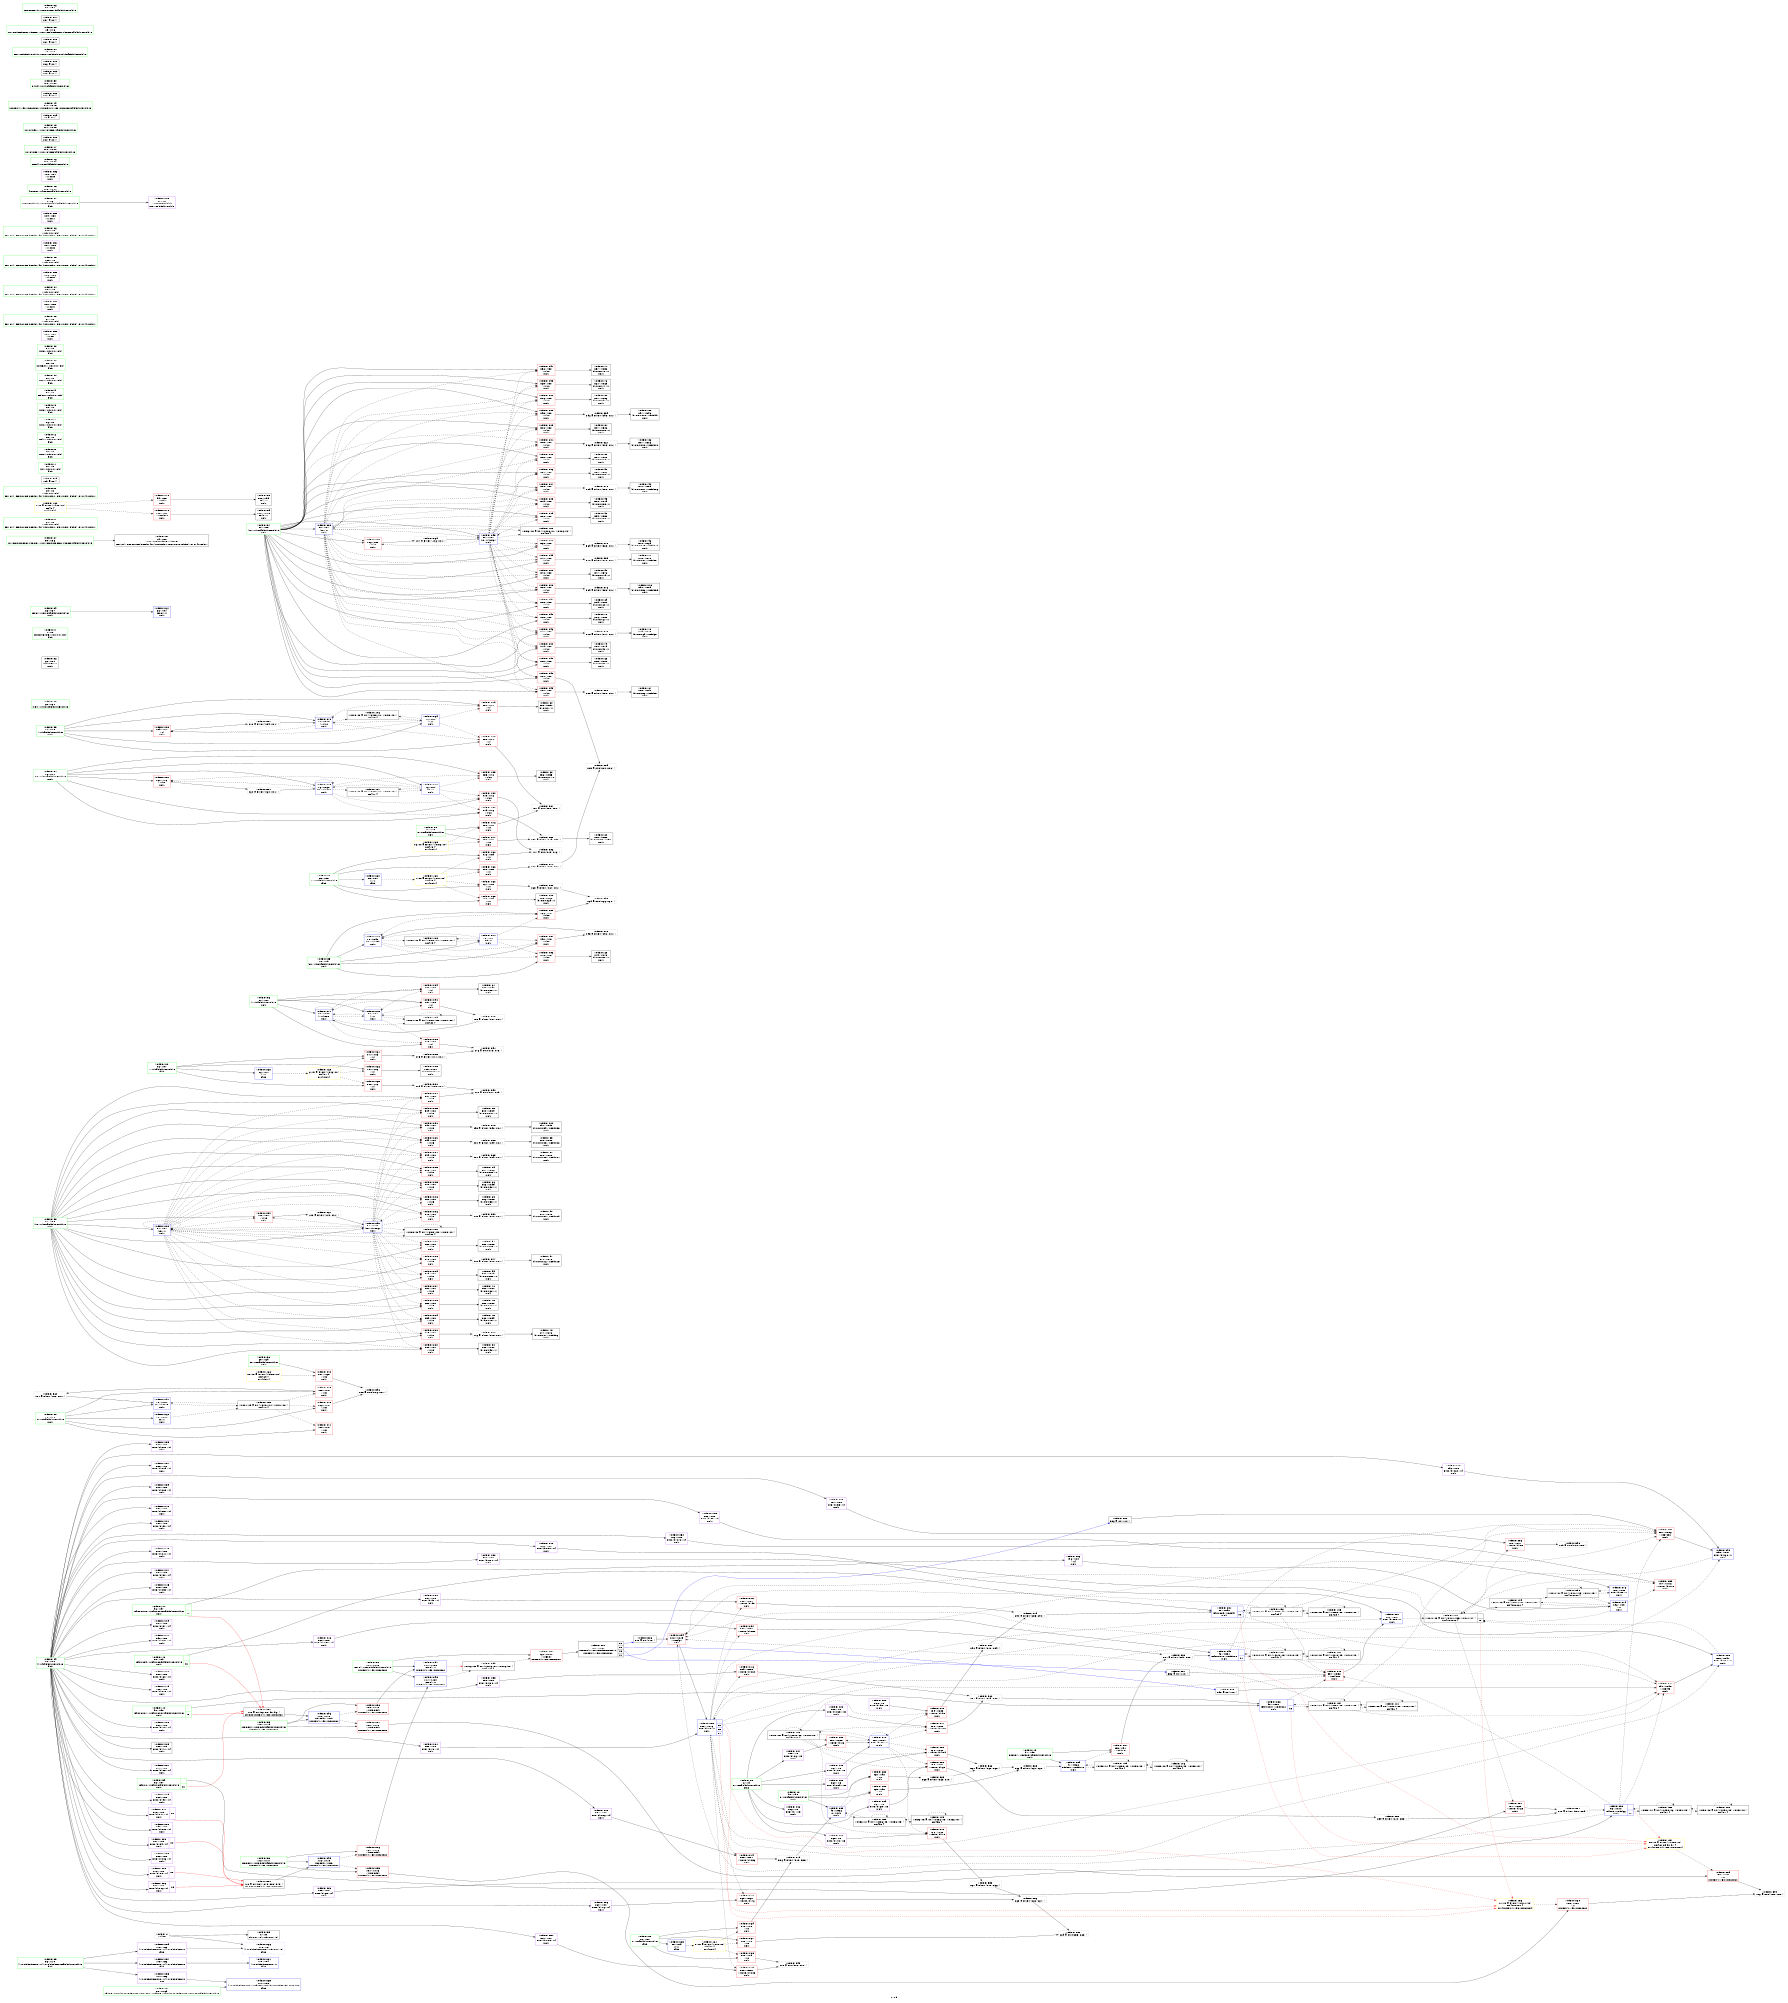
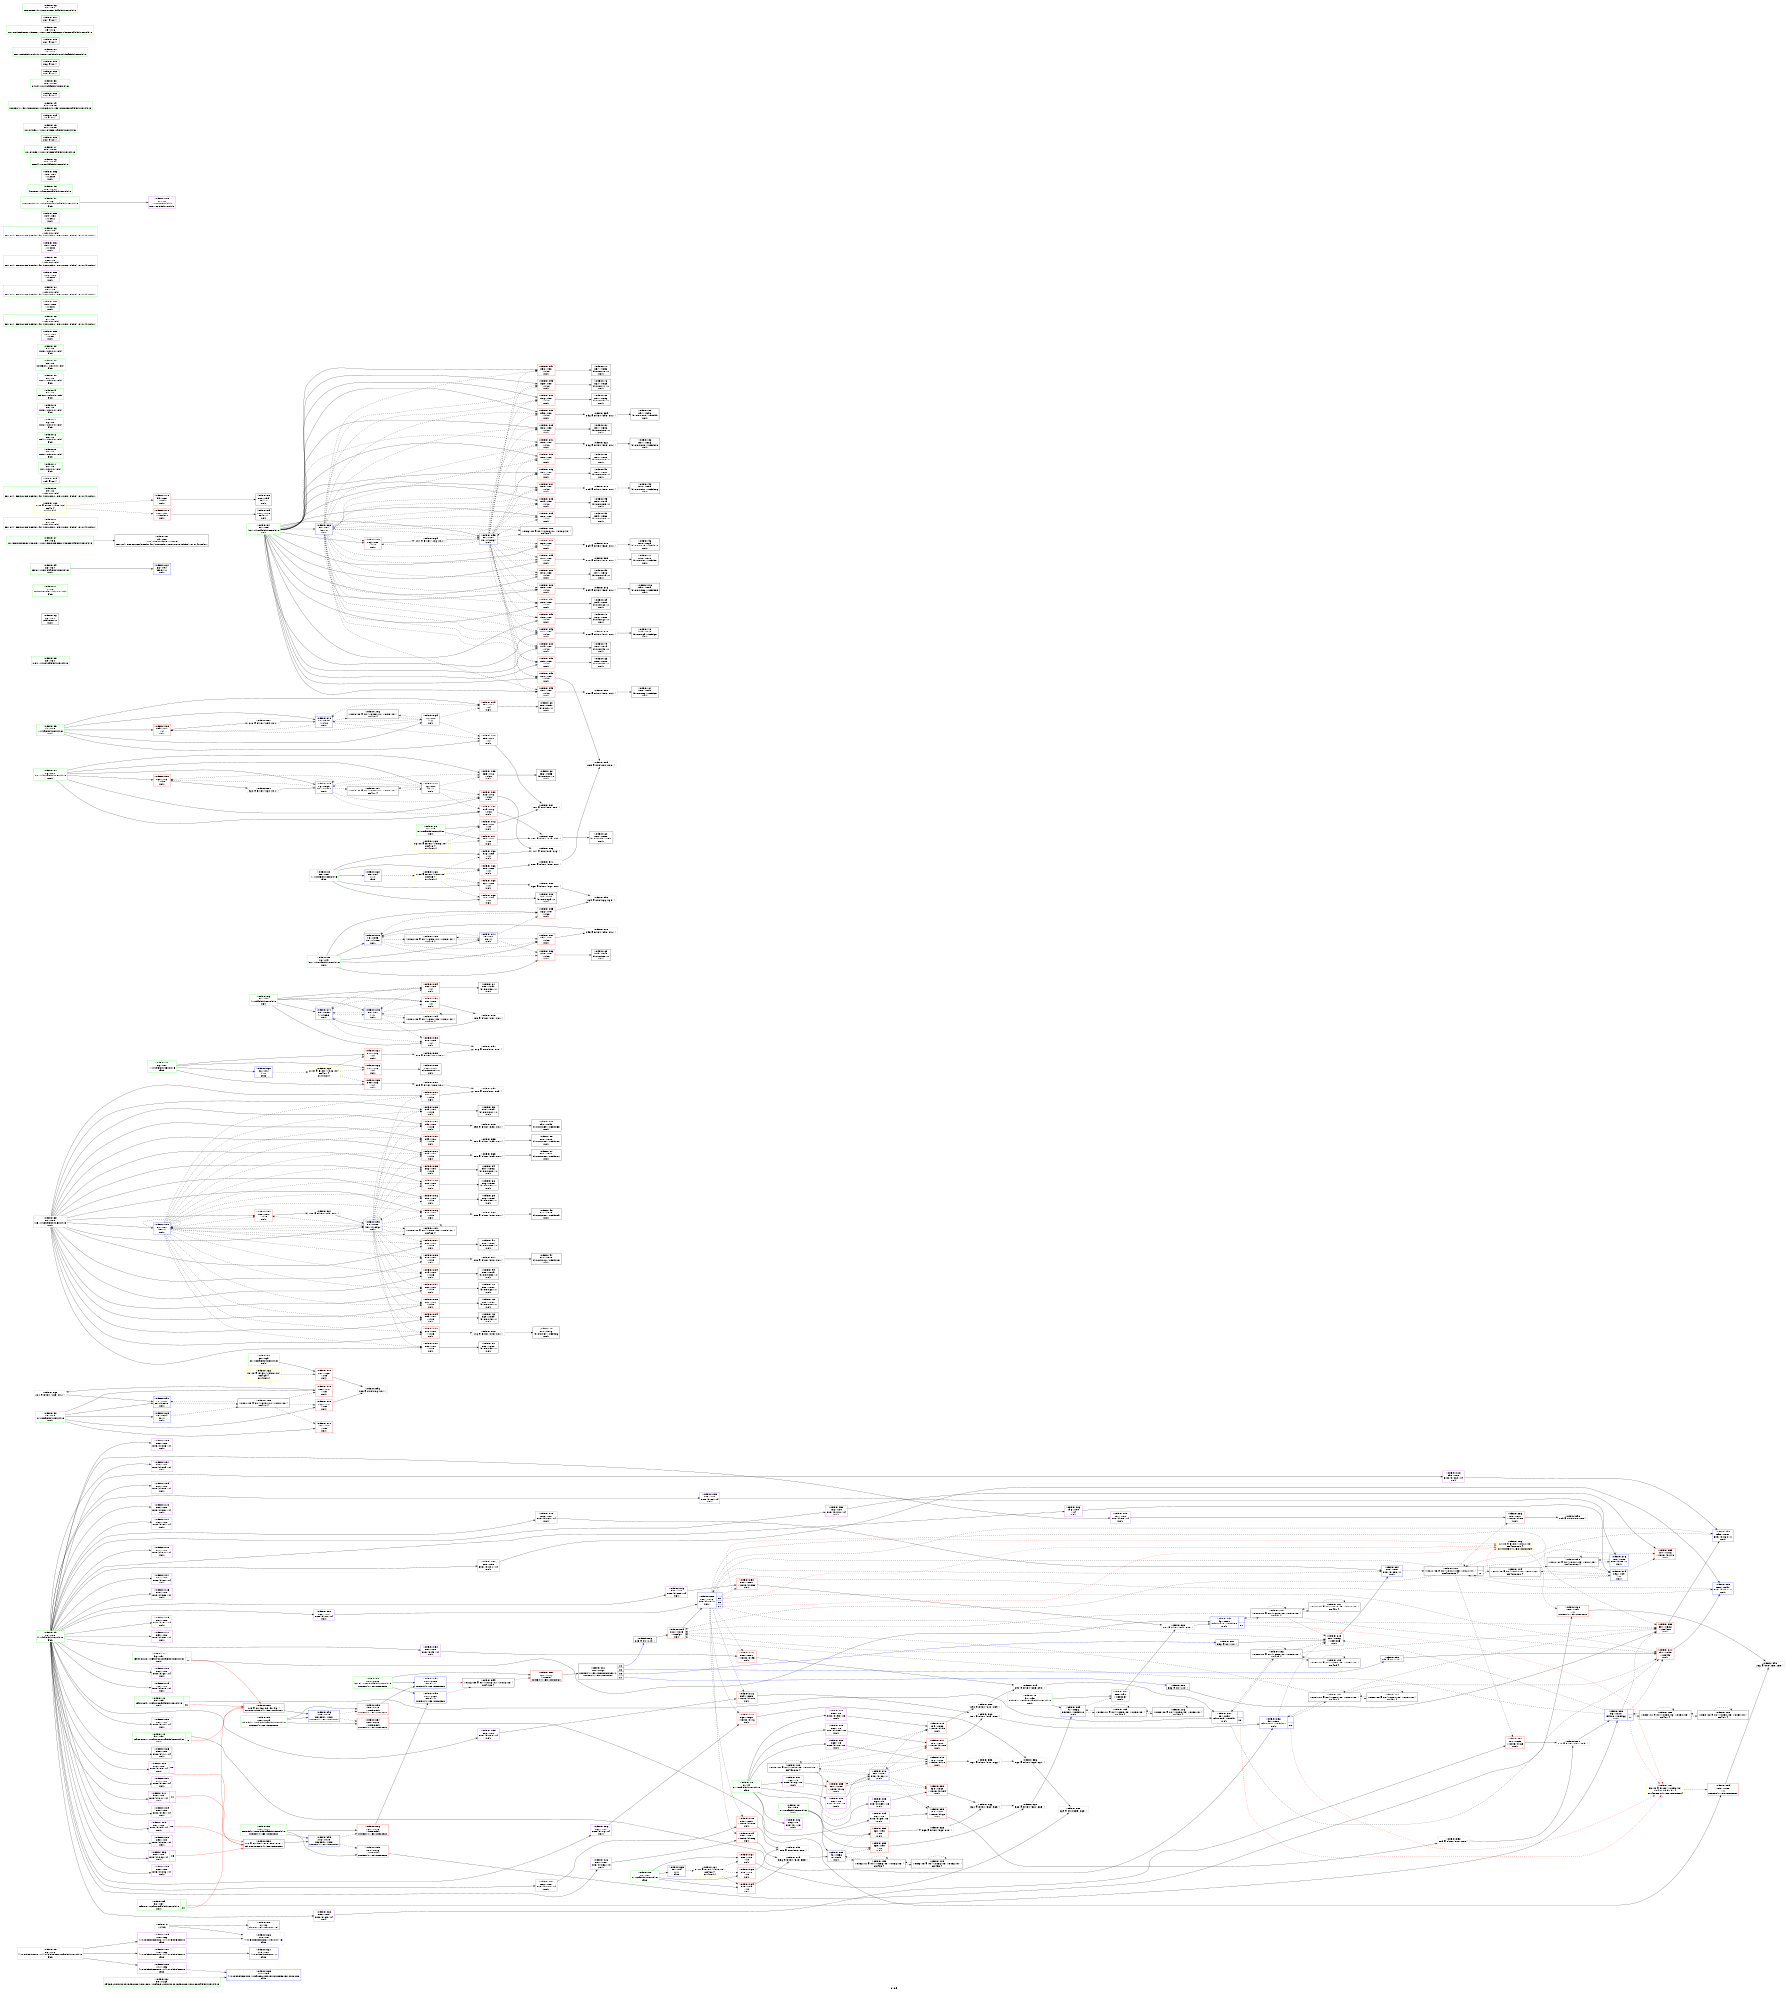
(622, 1568) -> (542, 1536)
none -> (773, 1733)
(162, 1981) -> (162, 1972)
